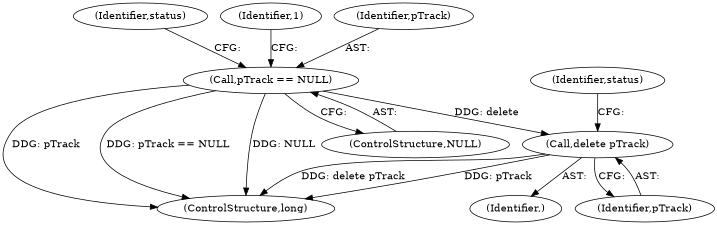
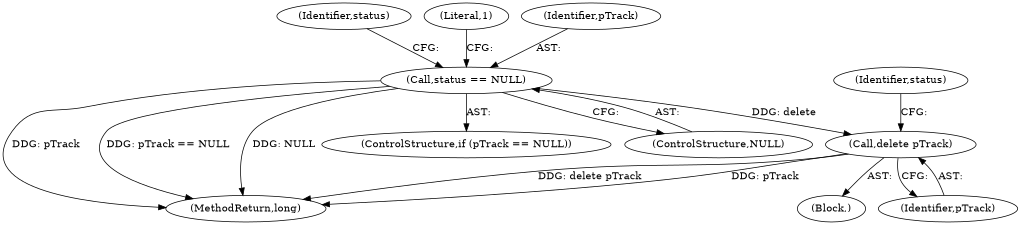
(271, 16) -> (466, 16)
(271, 80) -> (466, 80)
none -> (466, 145)
(246, 209) -> (246, 209)
(516, 209) -> (831, 209)
